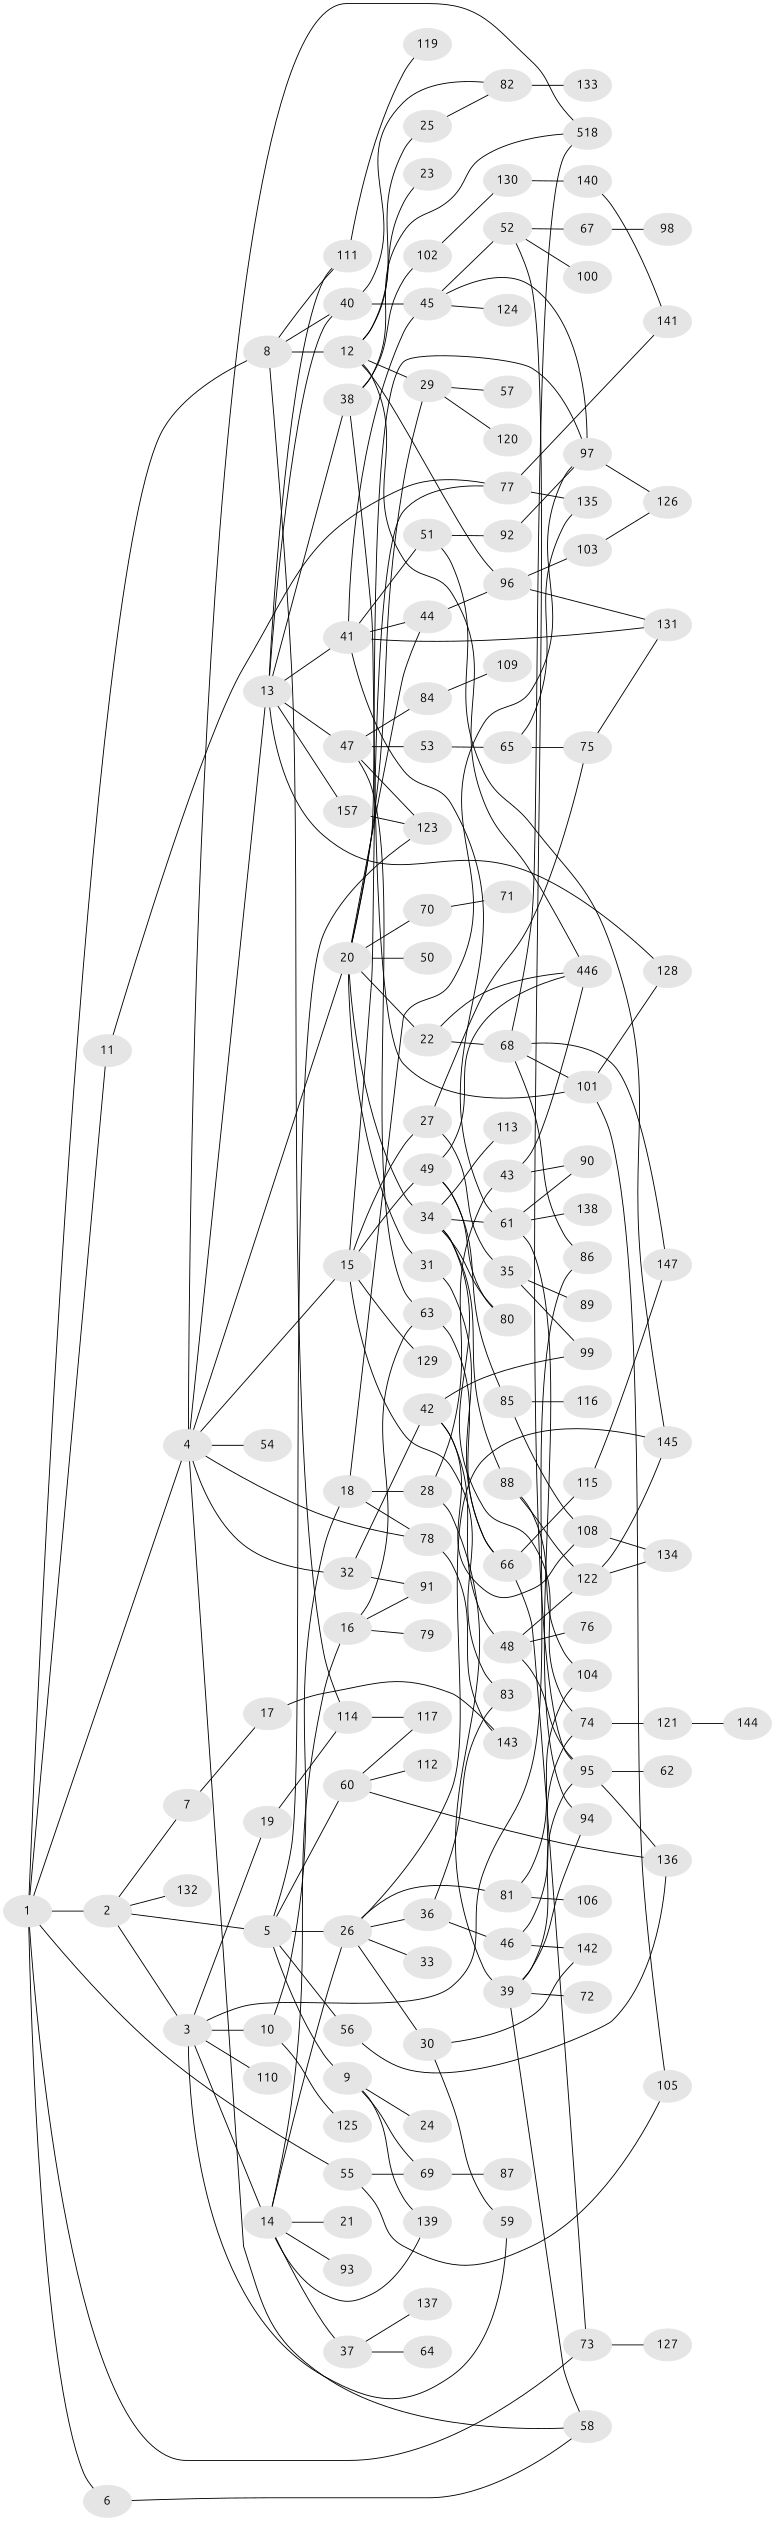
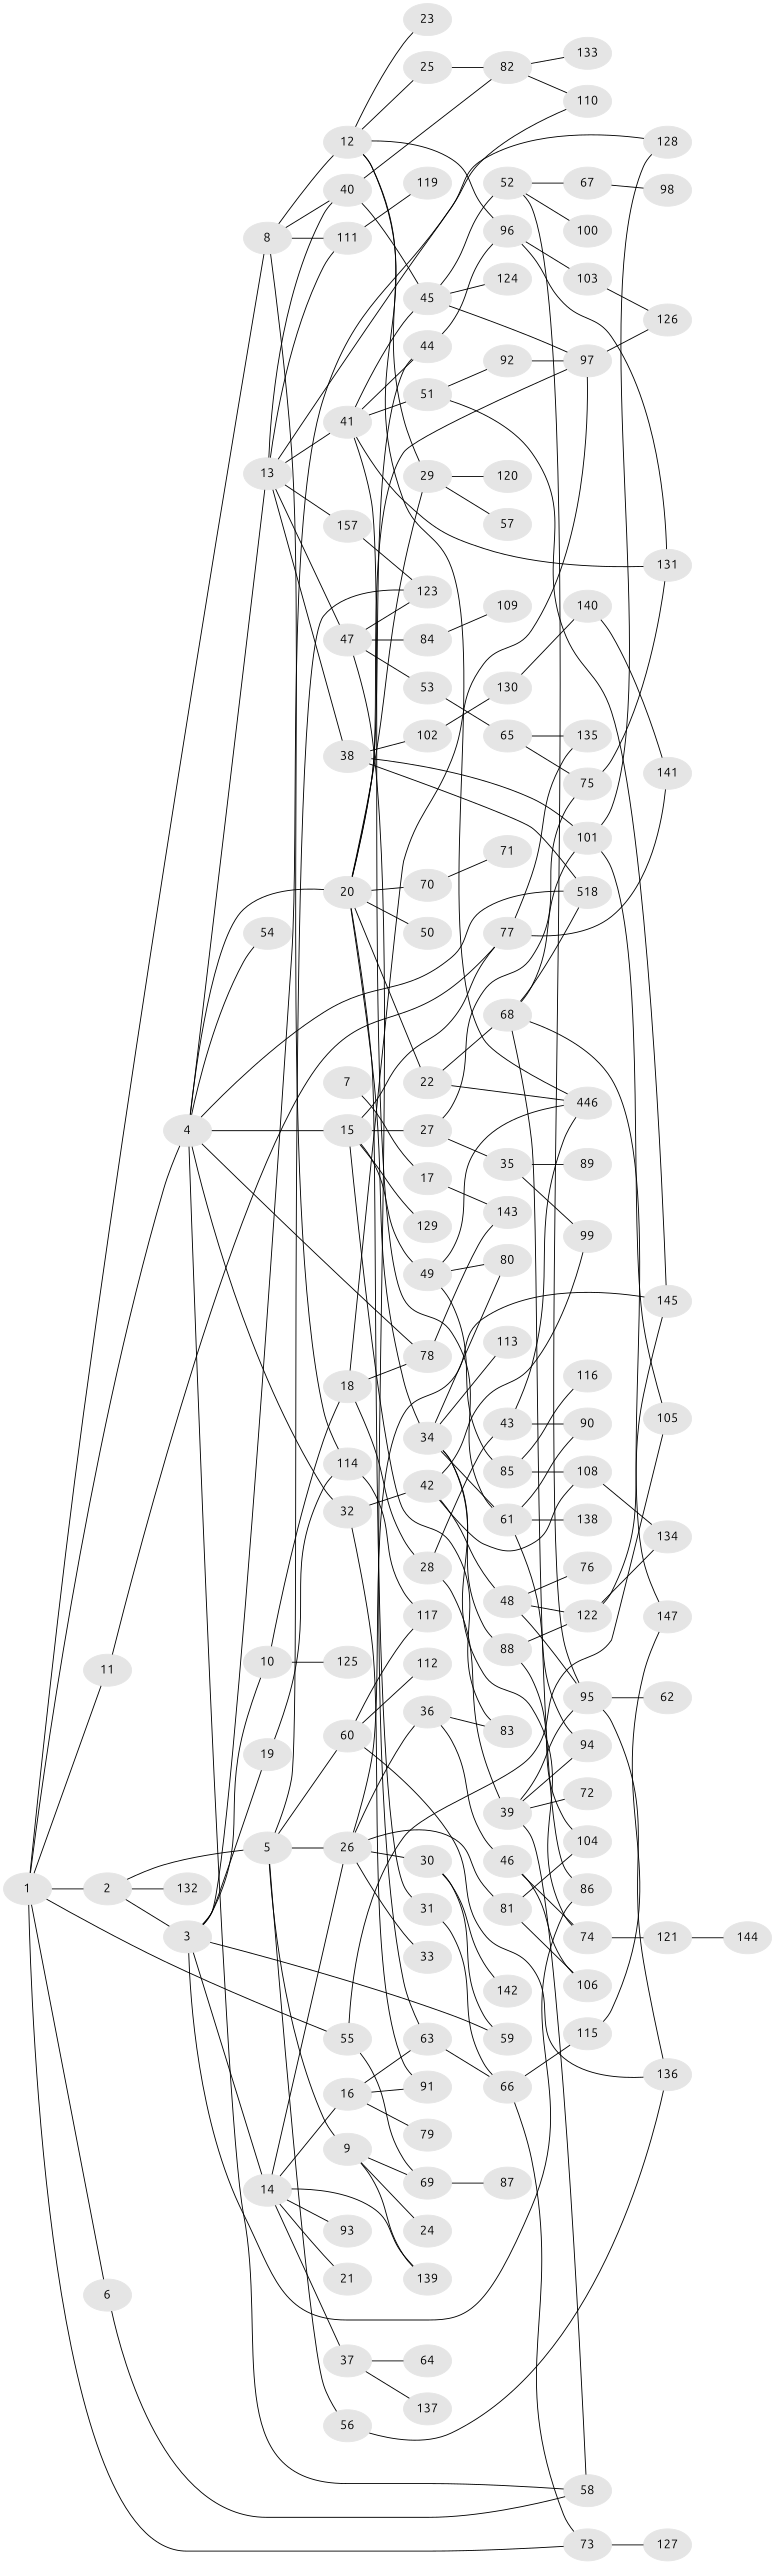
none -> (548, 84)
(148, 1858) -> none
(549, 1947) -> (548, 1924)
